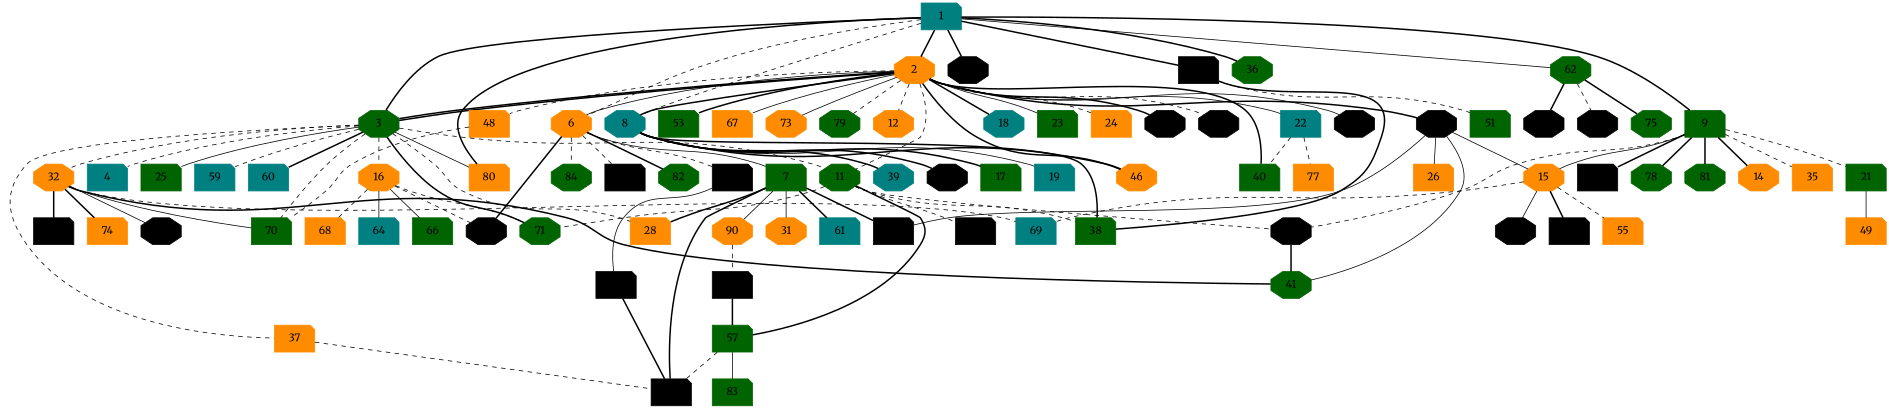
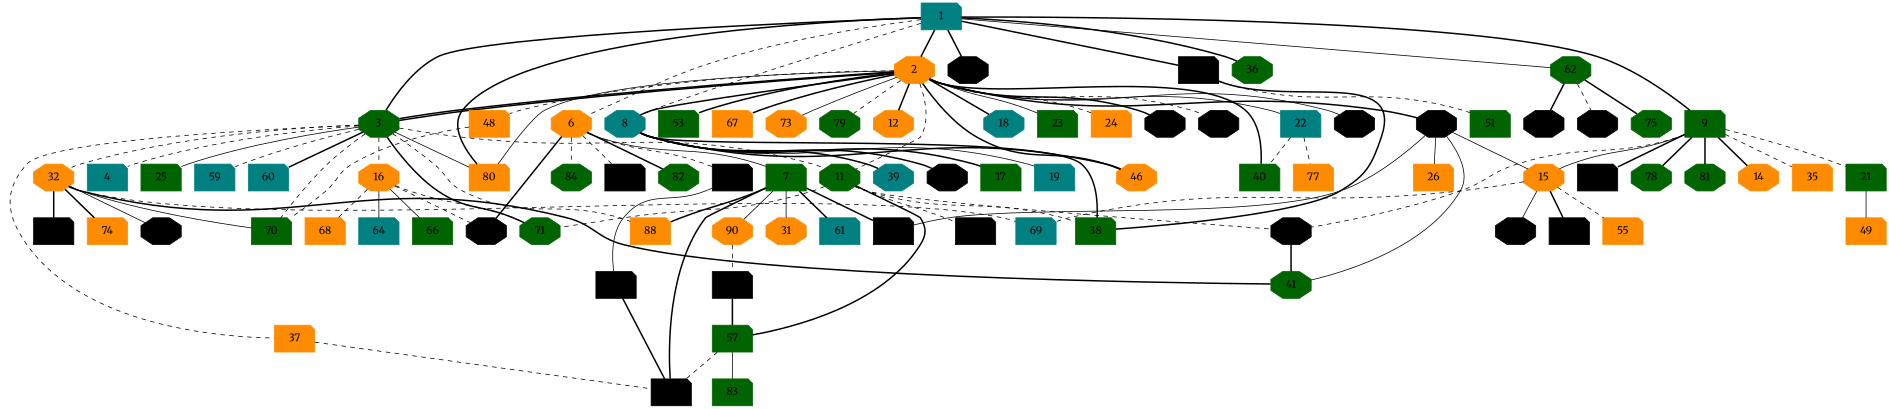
(823, 91) -> (823, 91)
(662, 95) -> (682, 82)
(904, 97) -> (904, 97)
(650, 231) -> (650, 231)
